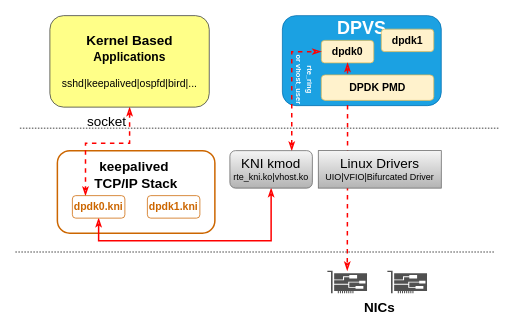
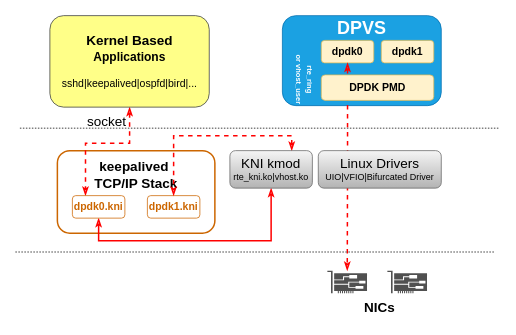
(408, 40) -> (408, 51)
(292, 84) -> (208, 135)
(380, 169) -> (380, 169)
